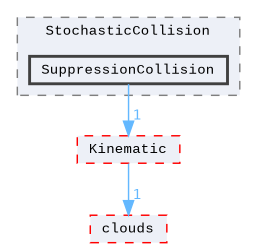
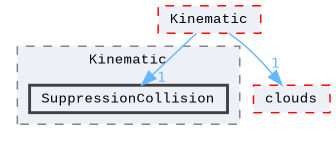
(129, 31) -> (129, 60)
(129, 104) -> (173, 55)
